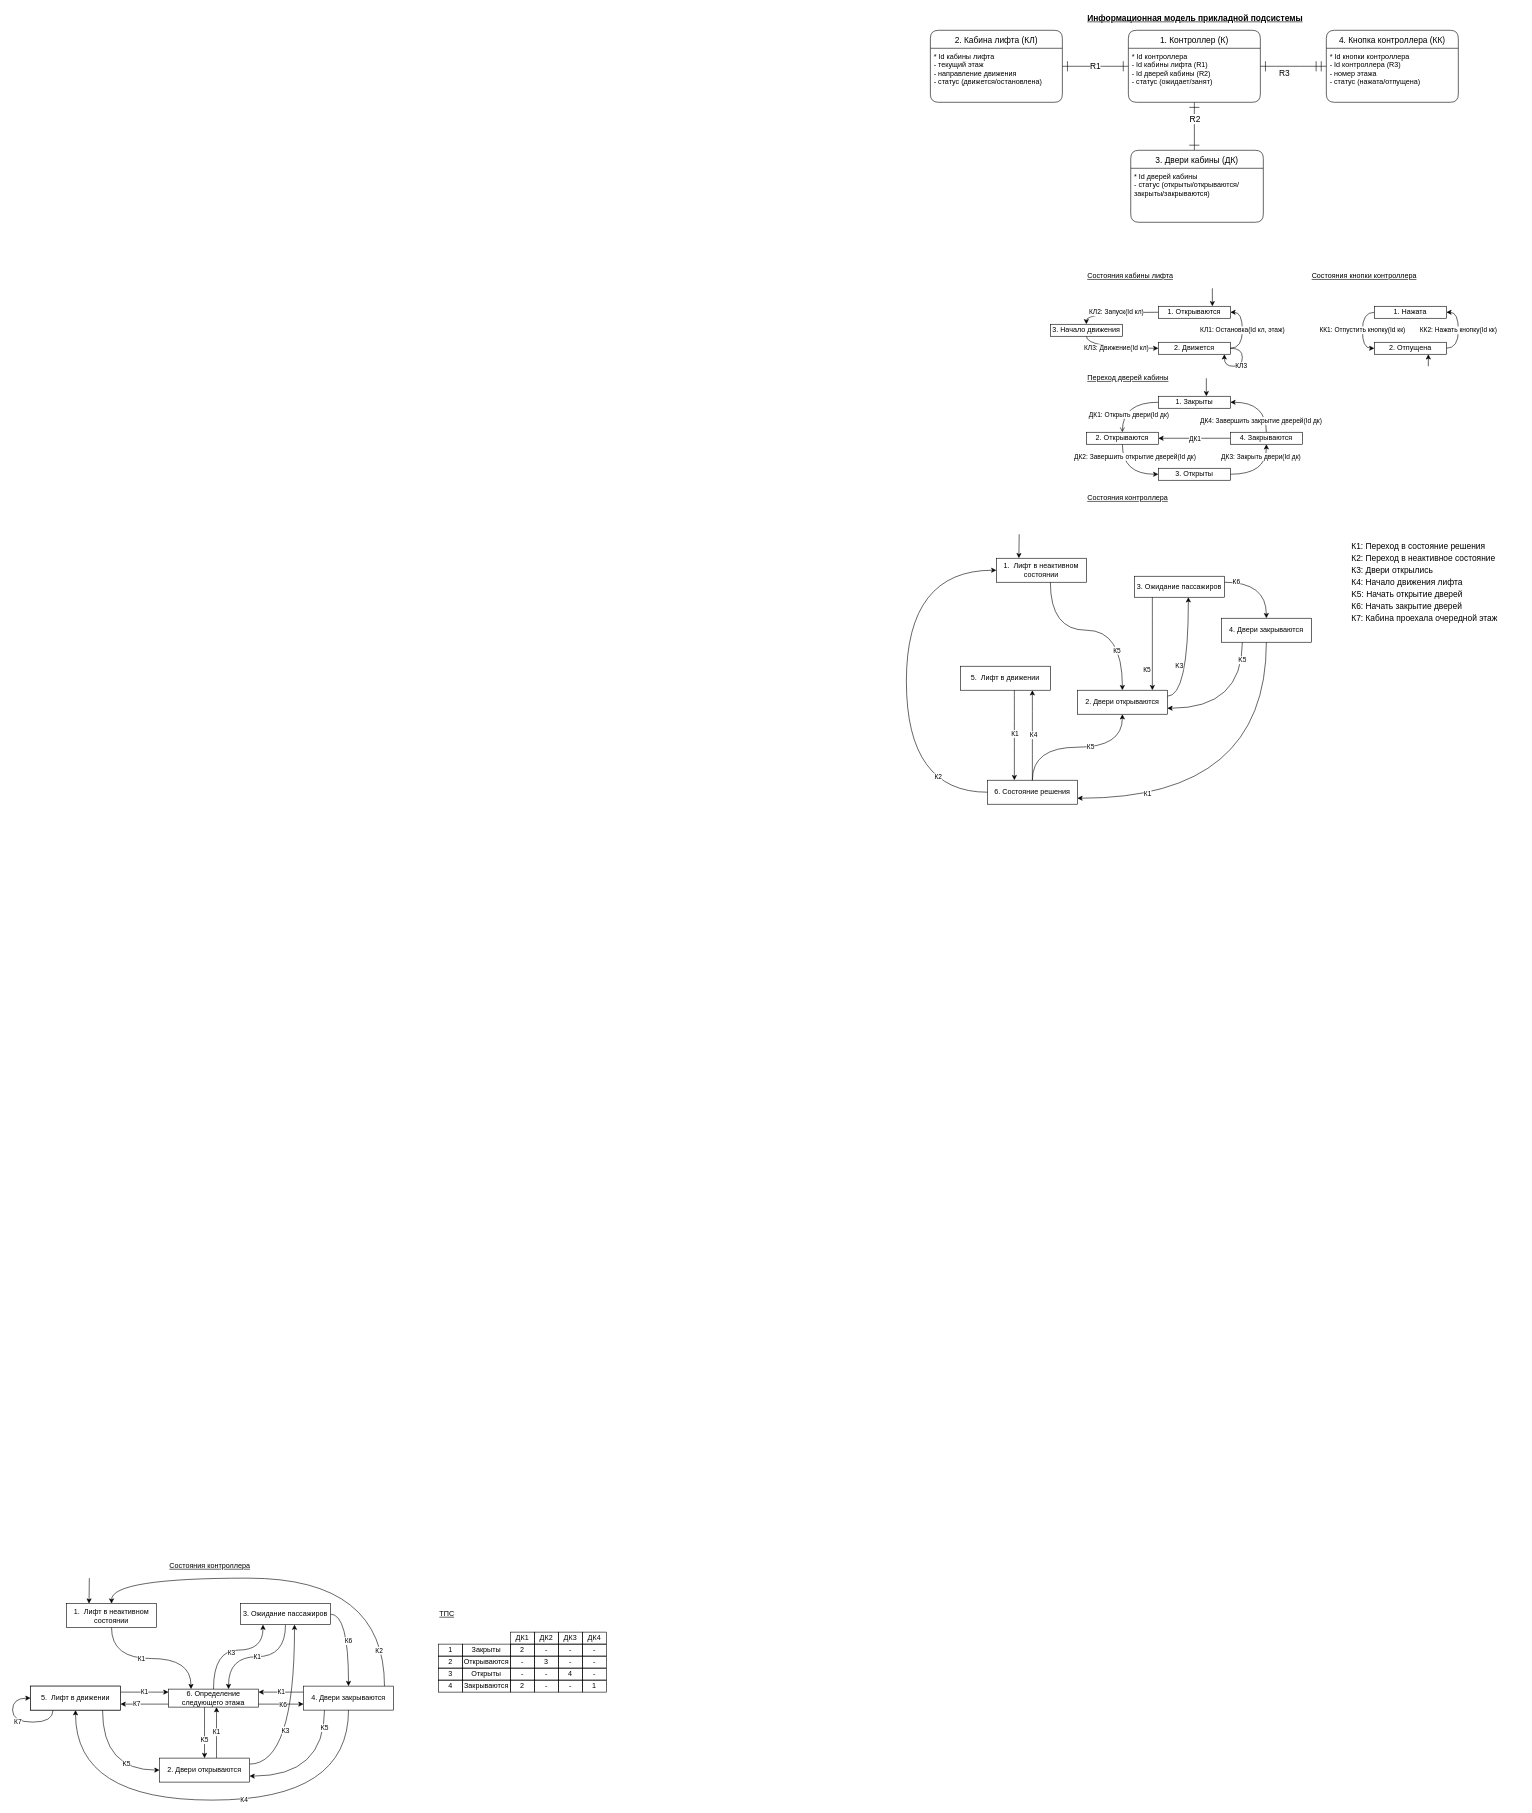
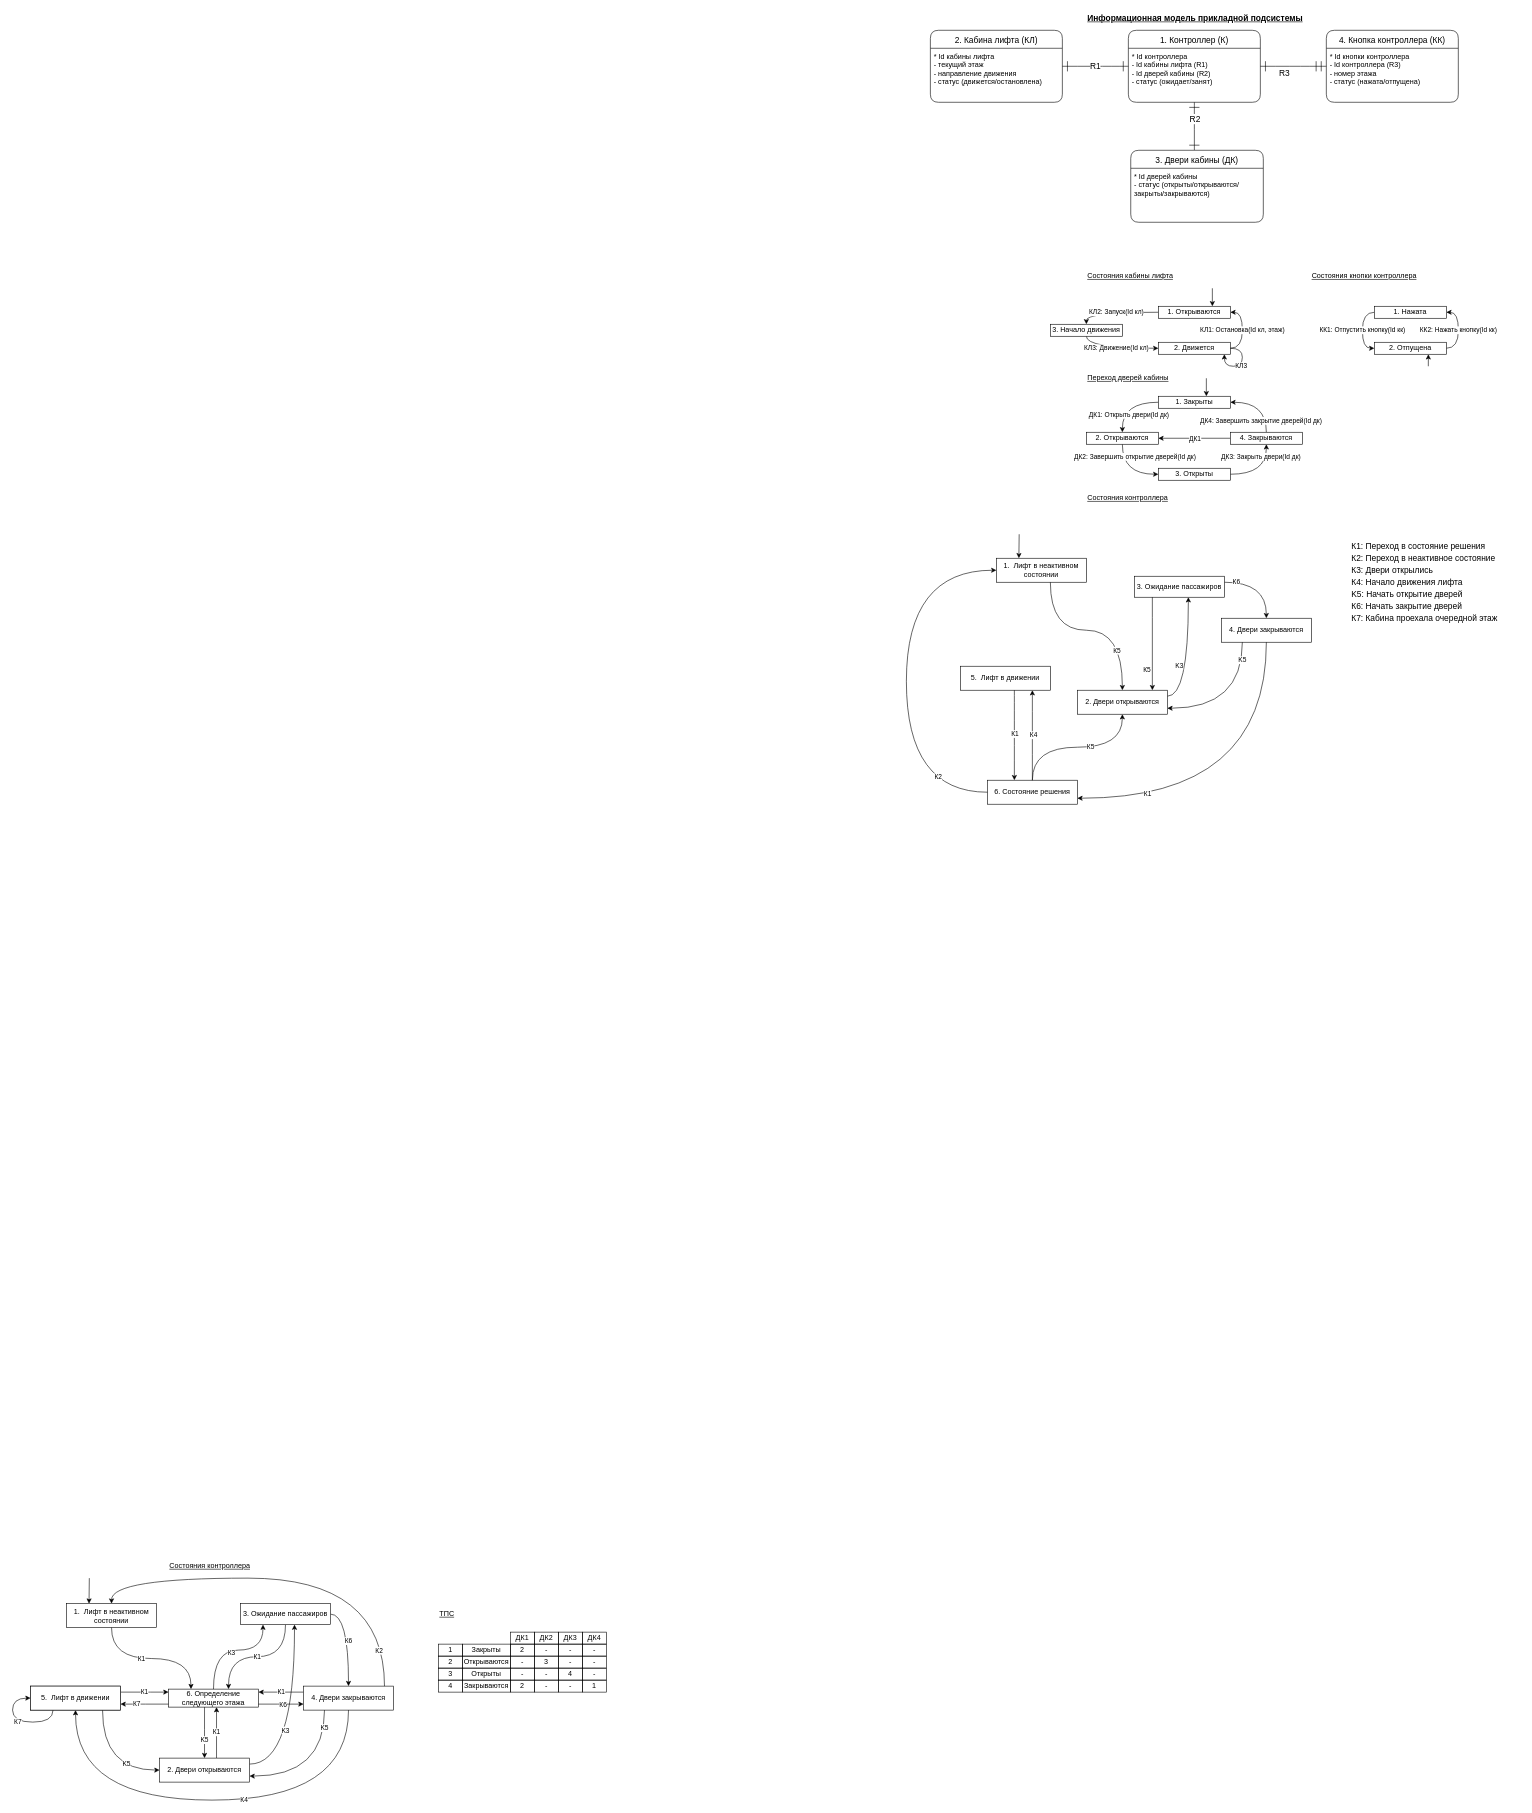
(1123, 428) -> (1122, 427)
